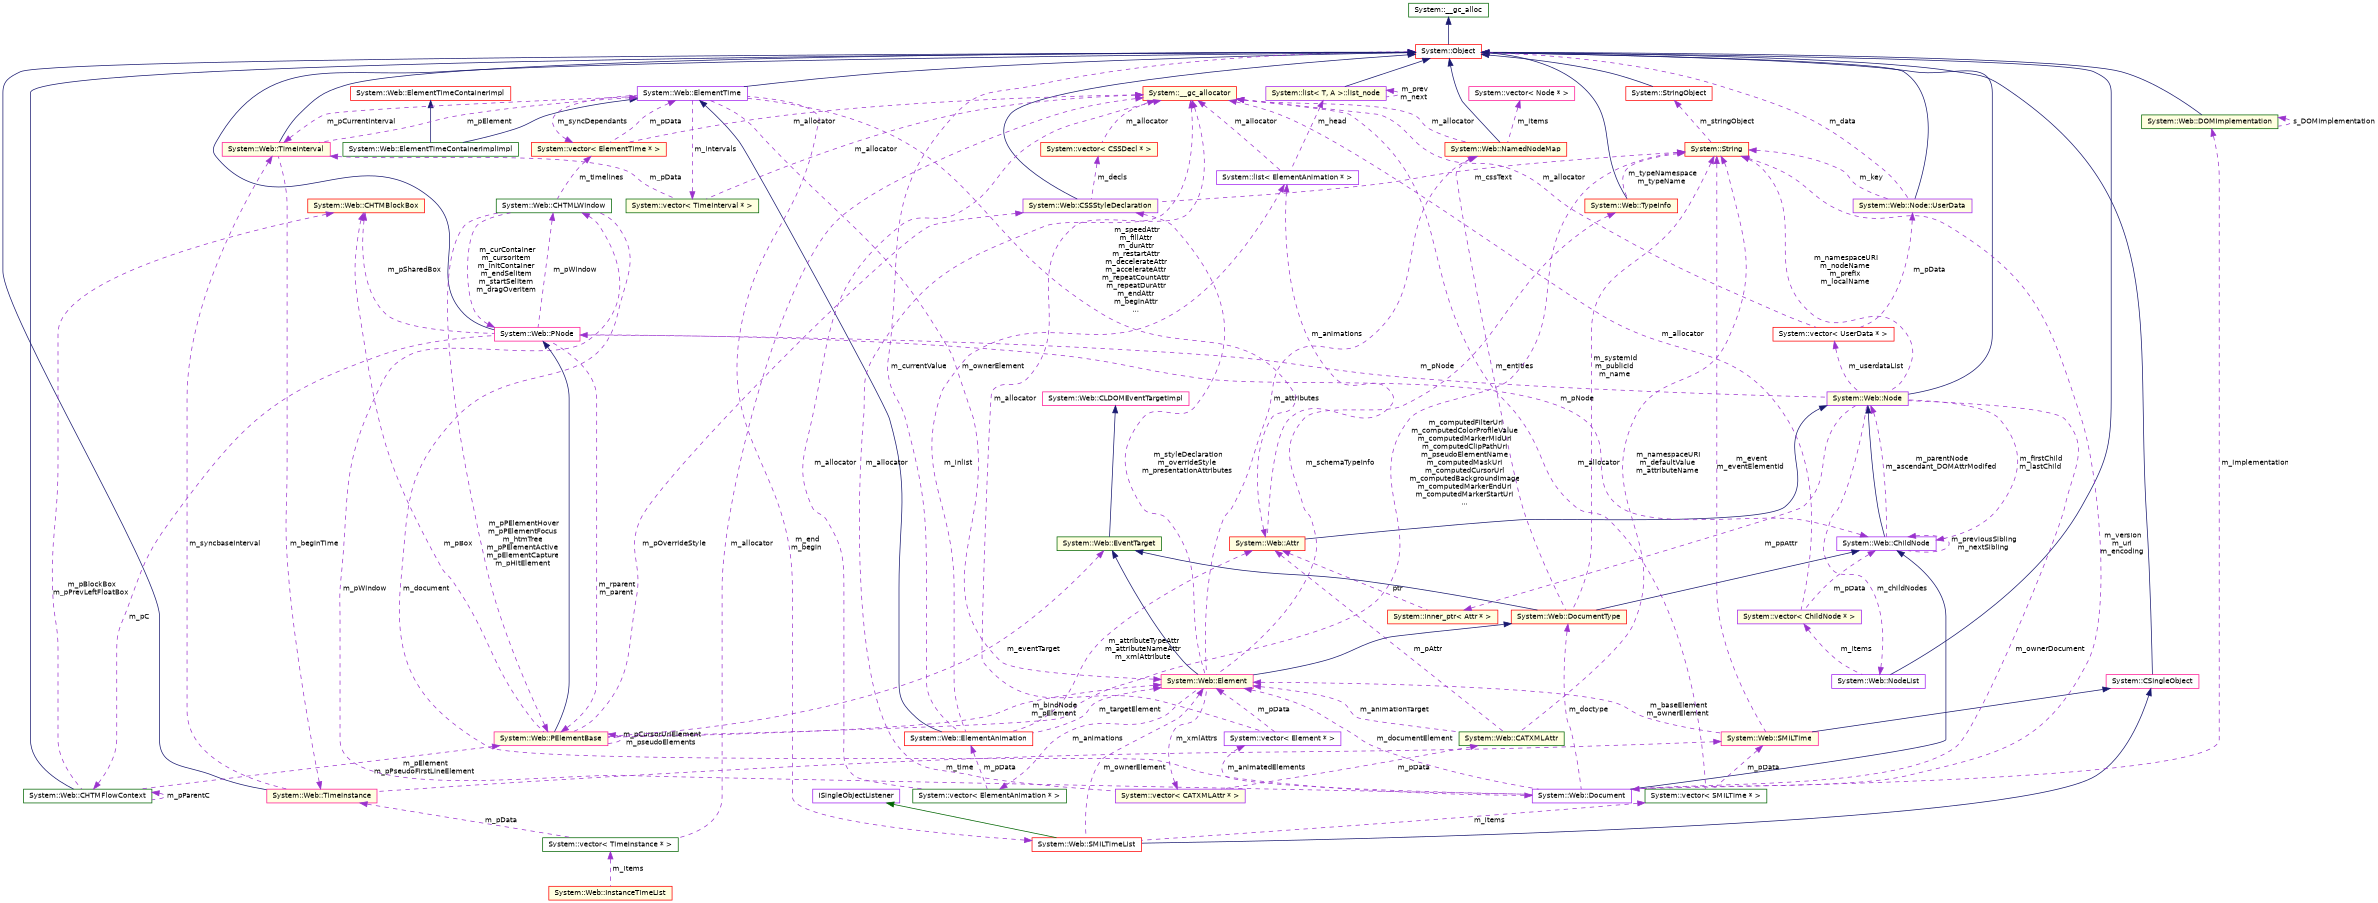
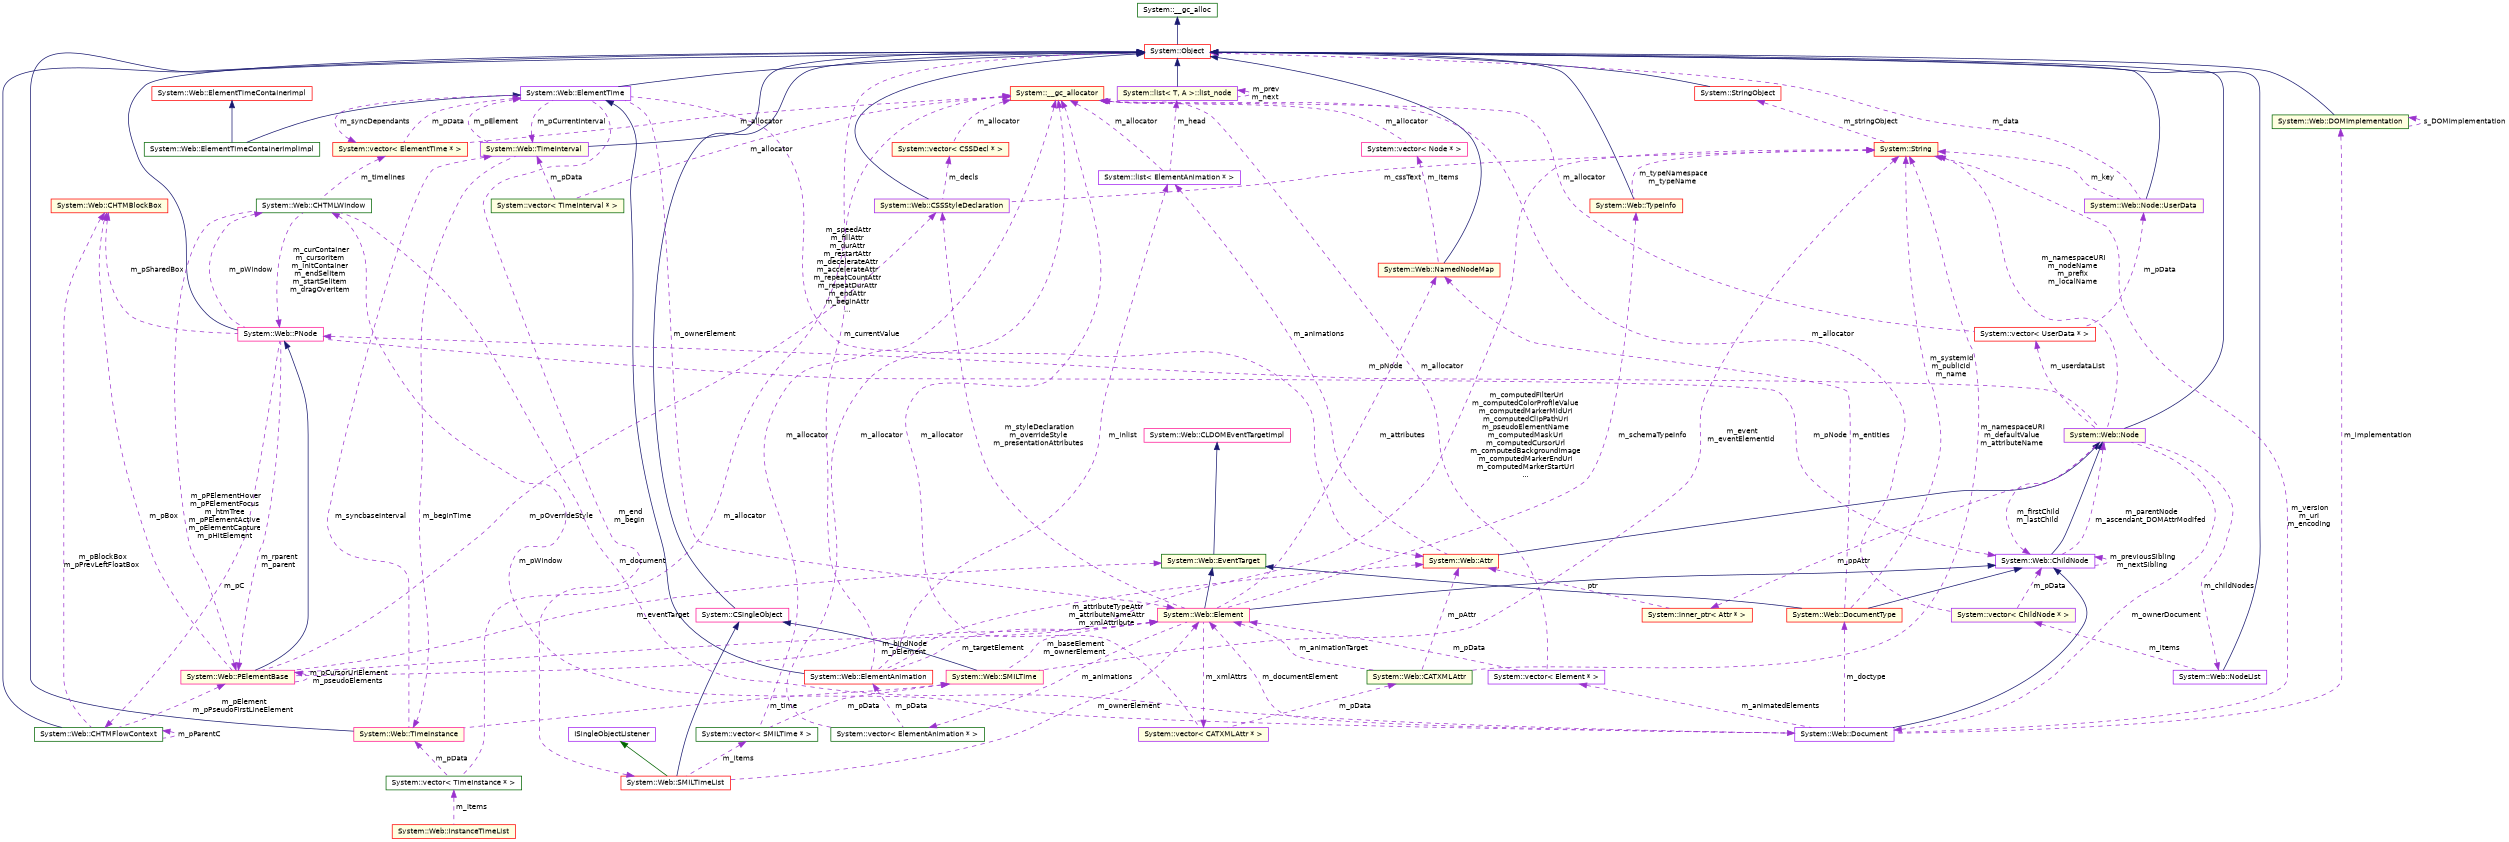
(1360, 105) -> (1322, 109)
(692, 146) -> none
(276, 149) -> (534, 149)
(1376, 641) -> (1618, 579)
